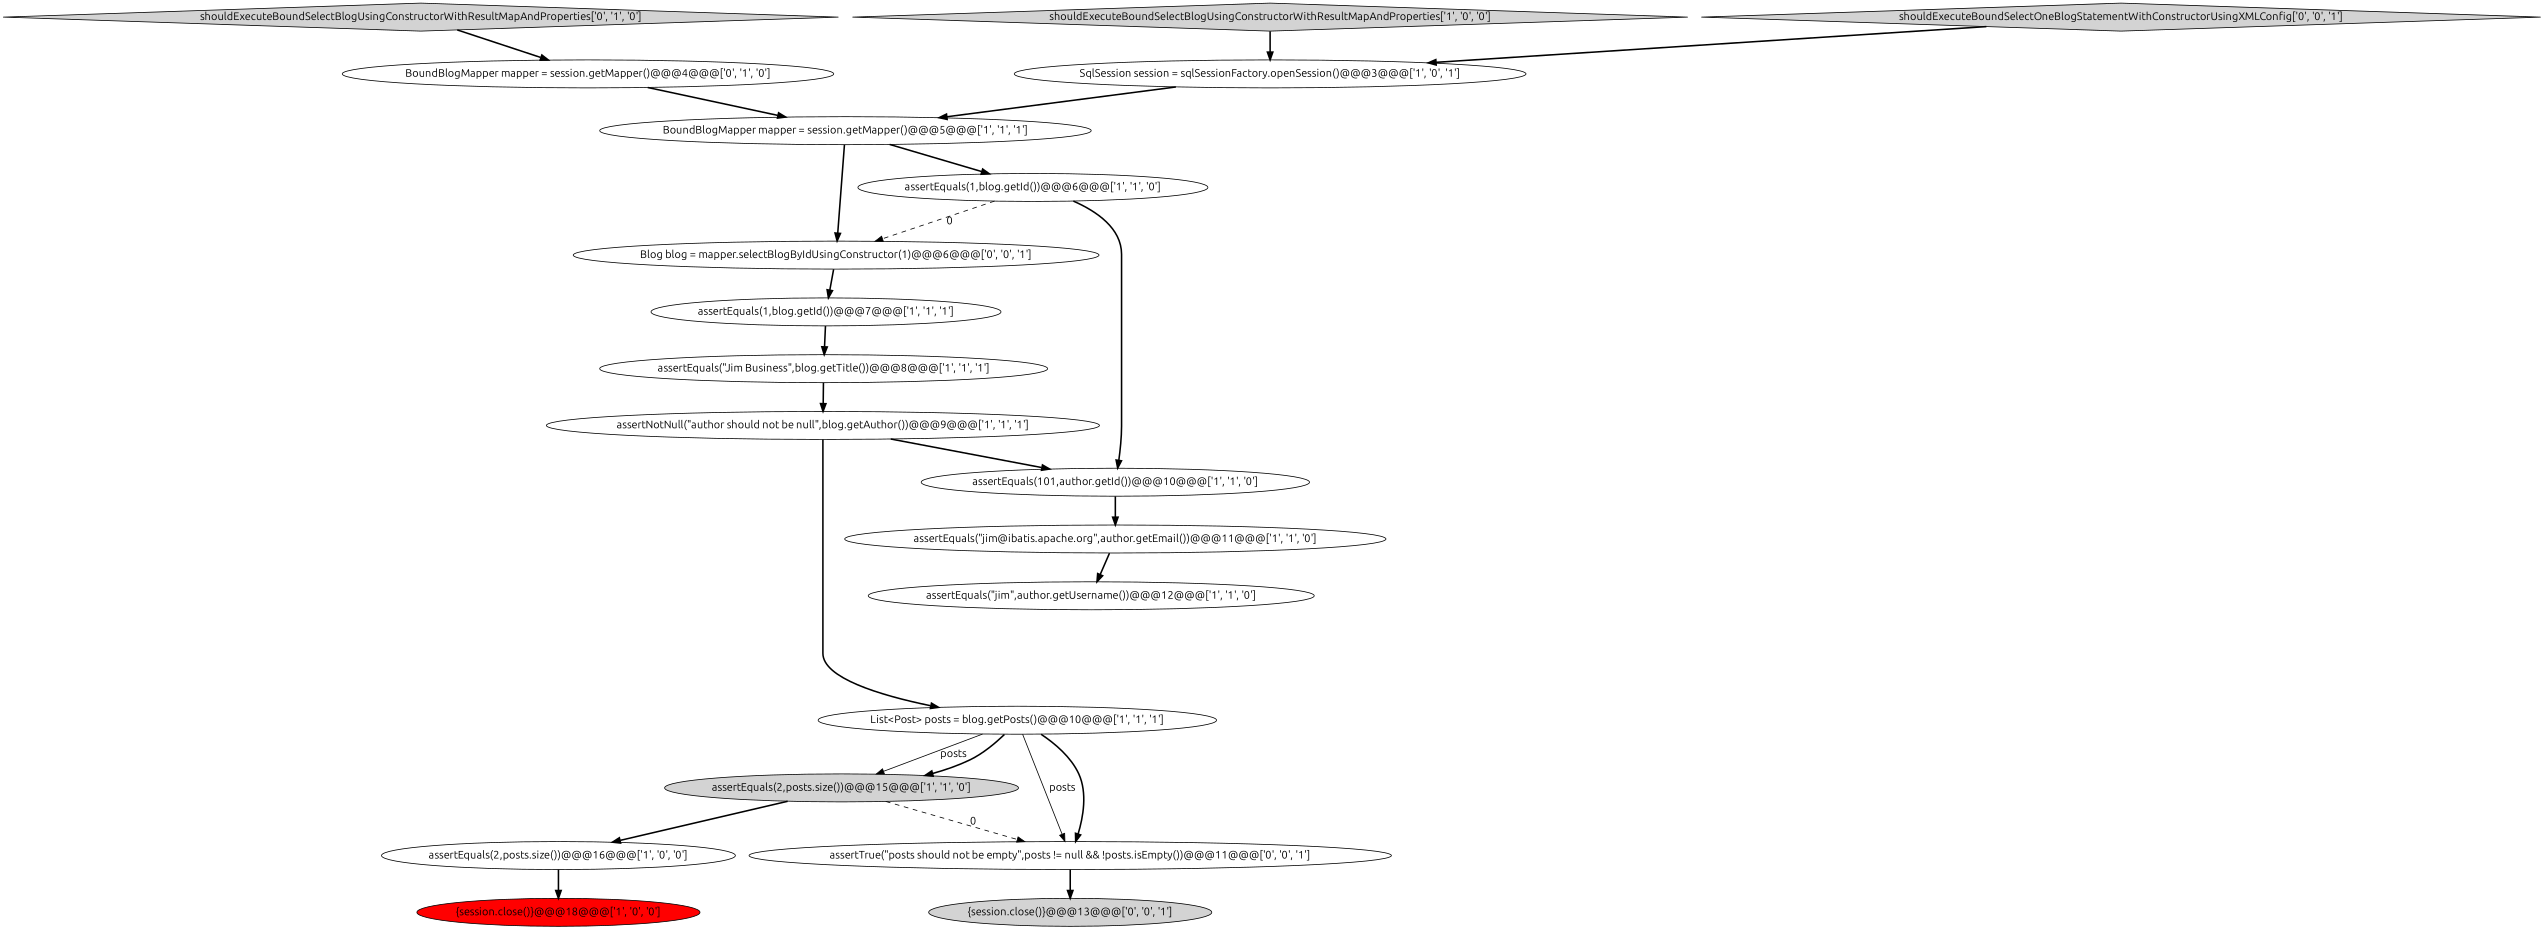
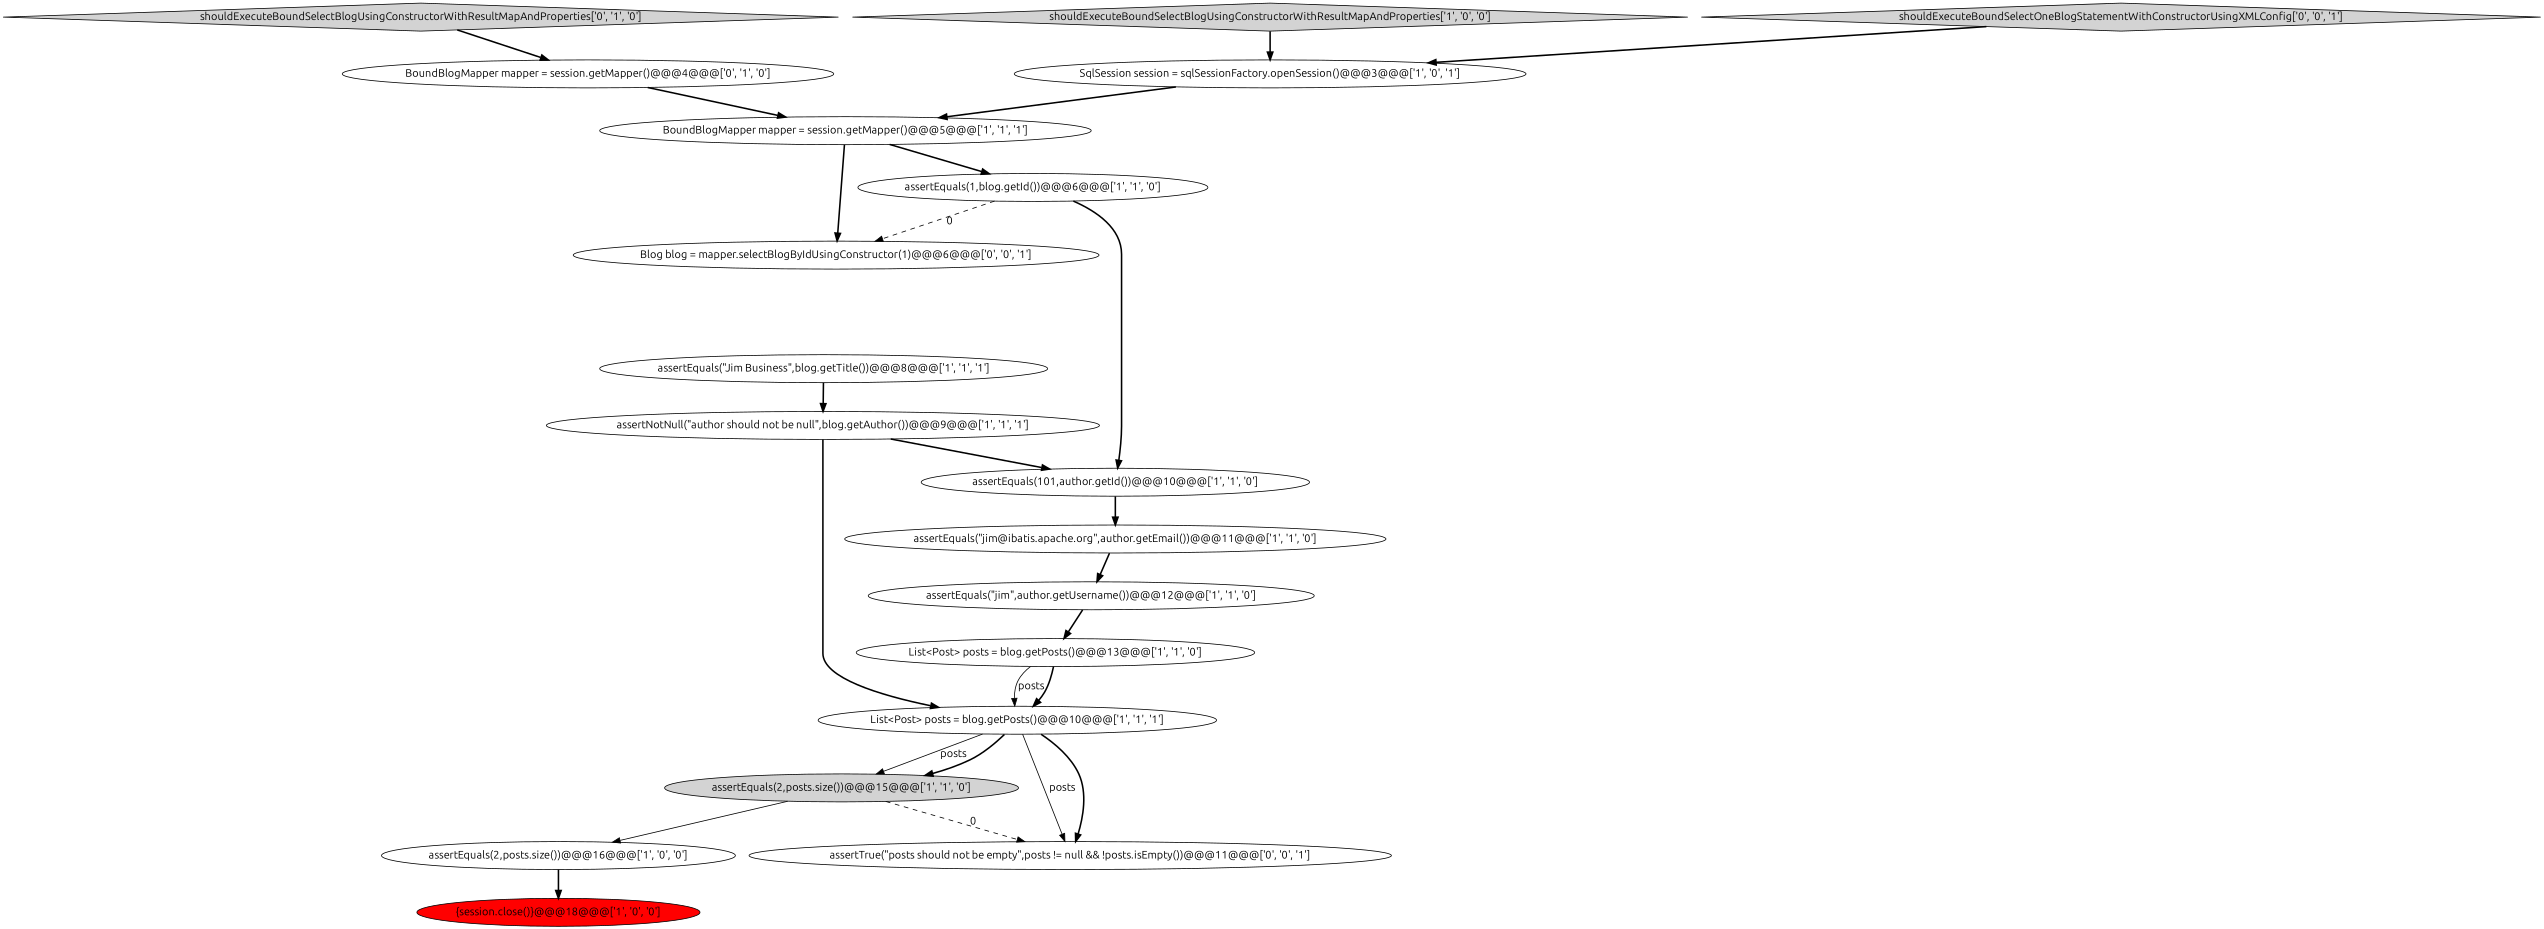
(826, 312) -> none
none -> (1055, 653)
(704, 821) -> (704, 821)
(1070, 912) -> none
